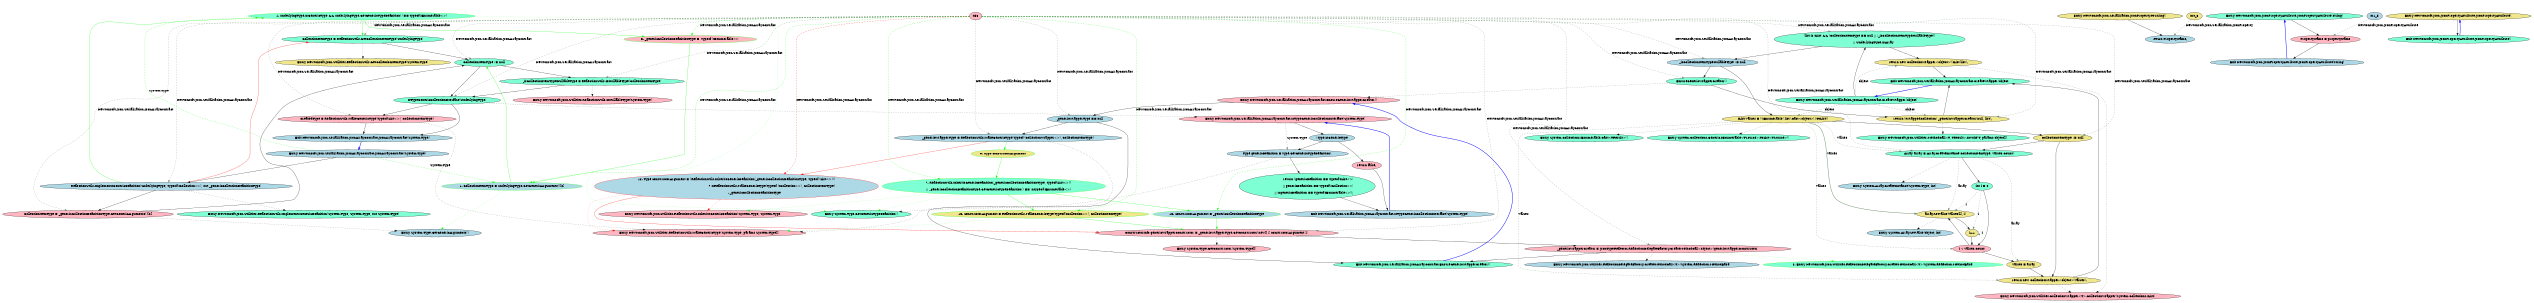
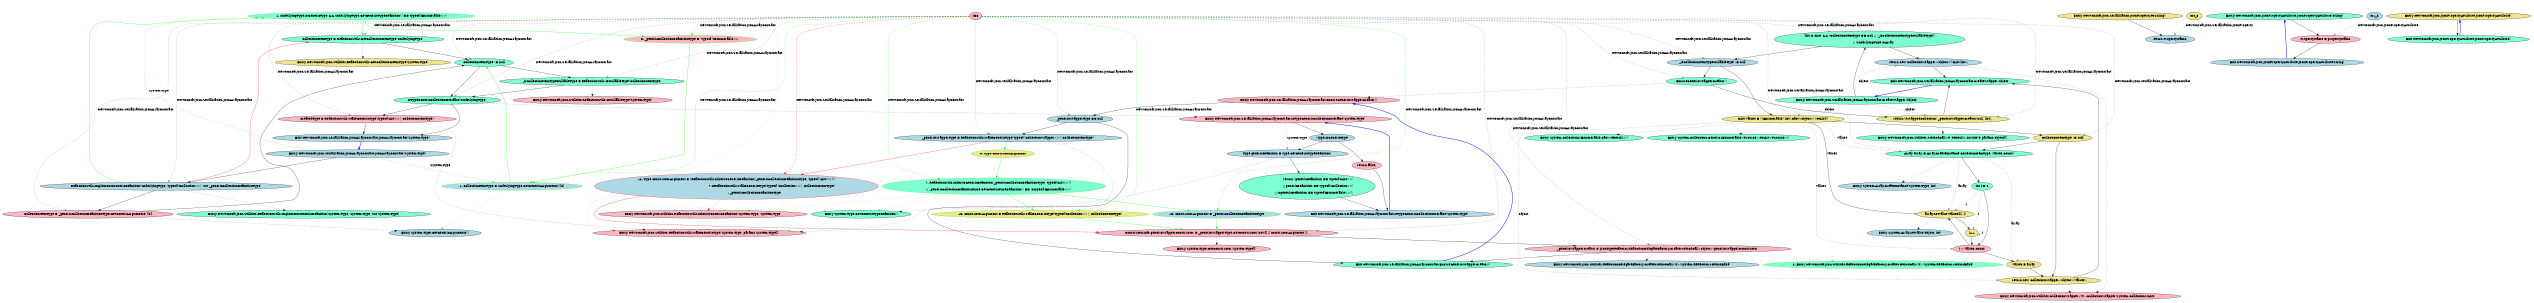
(1928, 63) -> (1928, 63)
(1524, 214) -> (1524, 214)
